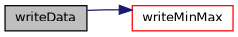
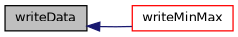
(103, 10) -> (116, 27)
